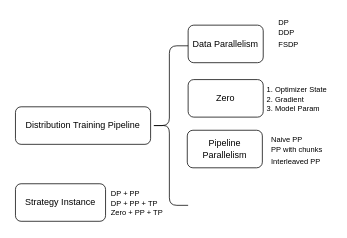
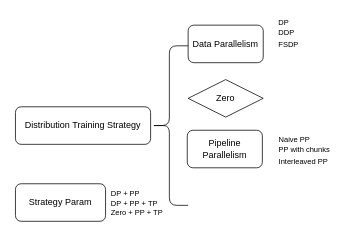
(225, 98) -> (225, 98)
(297, 98) -> none
(83, 126) -> (83, 126)
(297, 150) -> (304, 150)
(60, 202) -> (60, 202)
